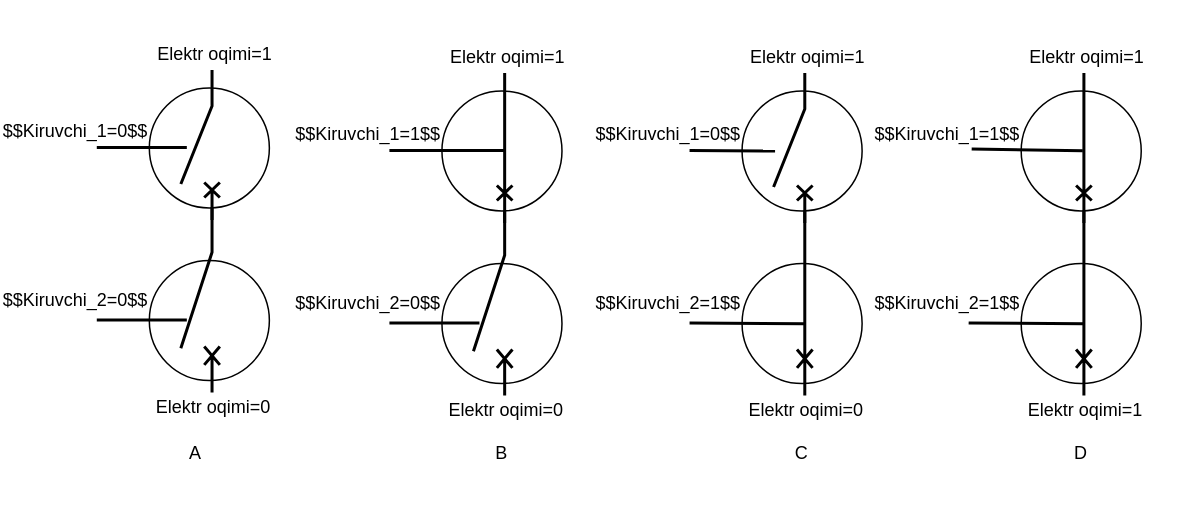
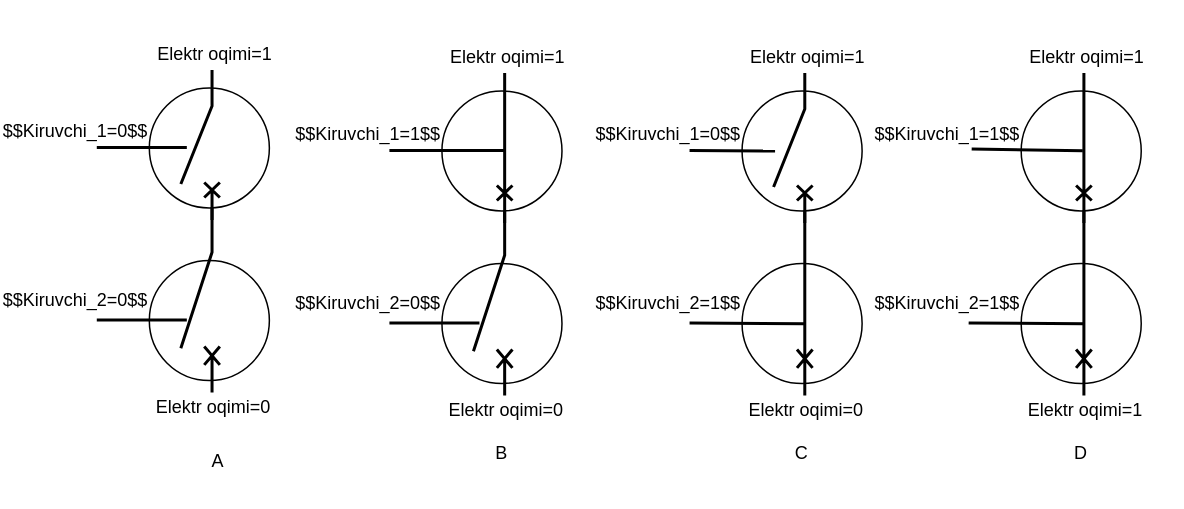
(196, 454) -> (218, 461)
